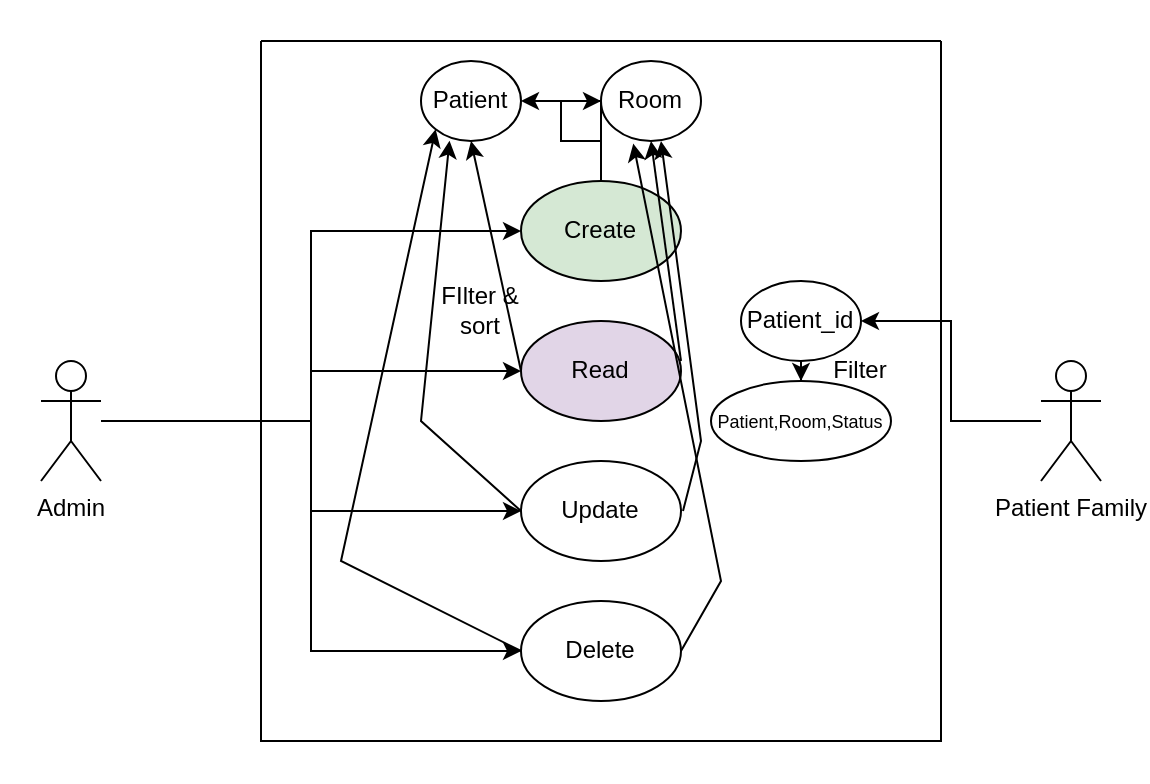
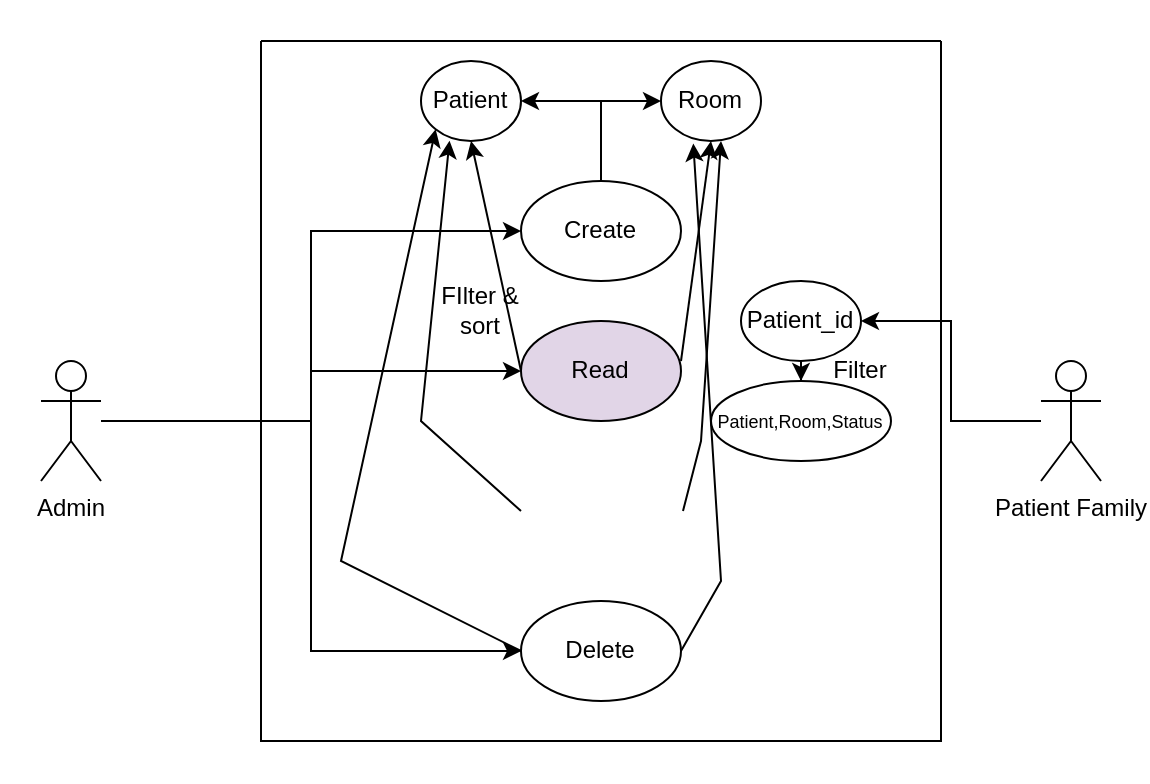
(651, 101) -> (711, 101)
(601, 231) -> (601, 231)
(411, 511) -> none
(601, 511) -> none
